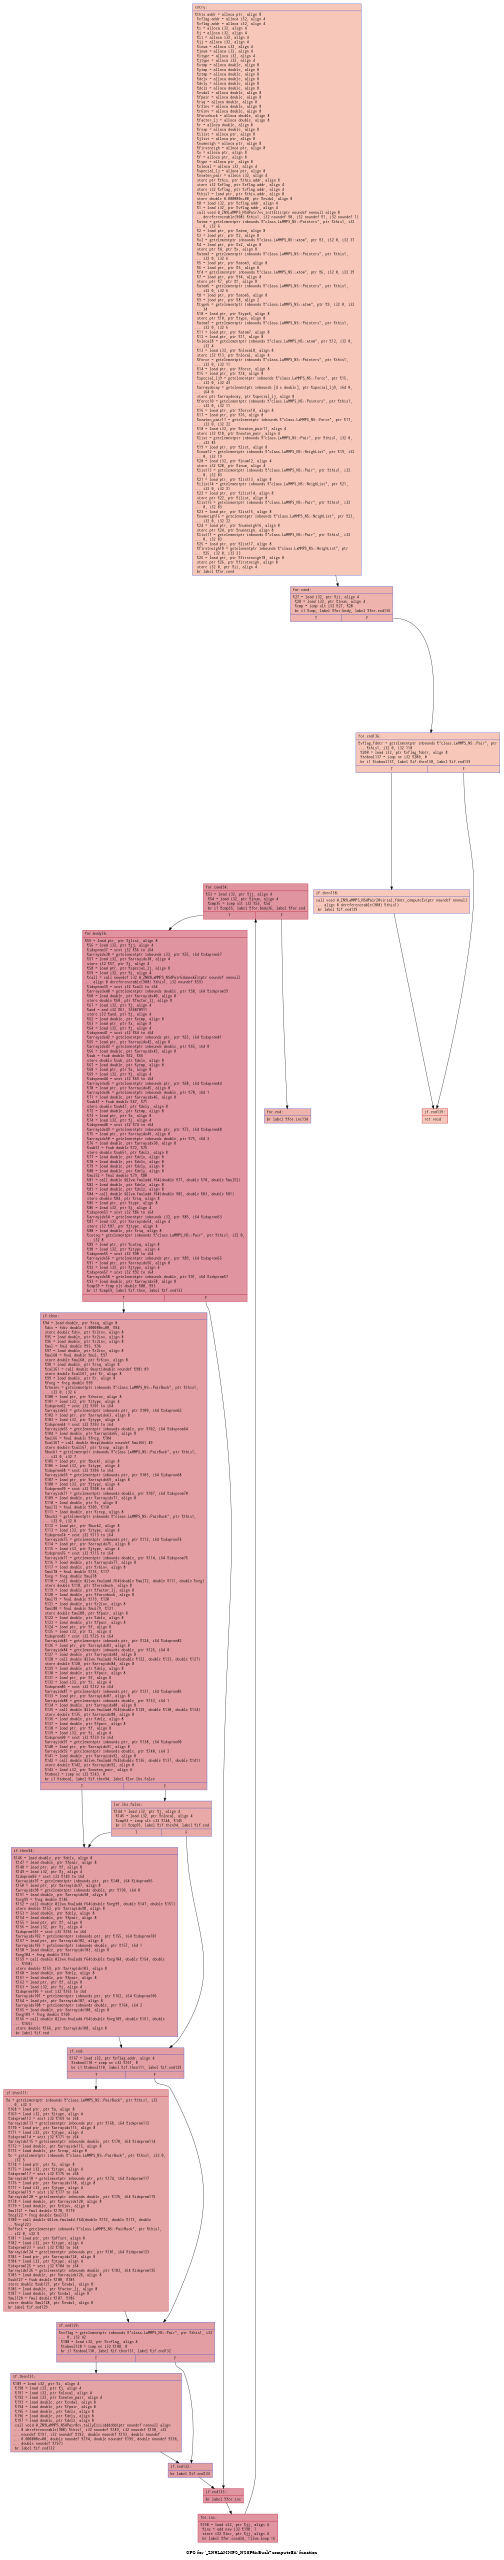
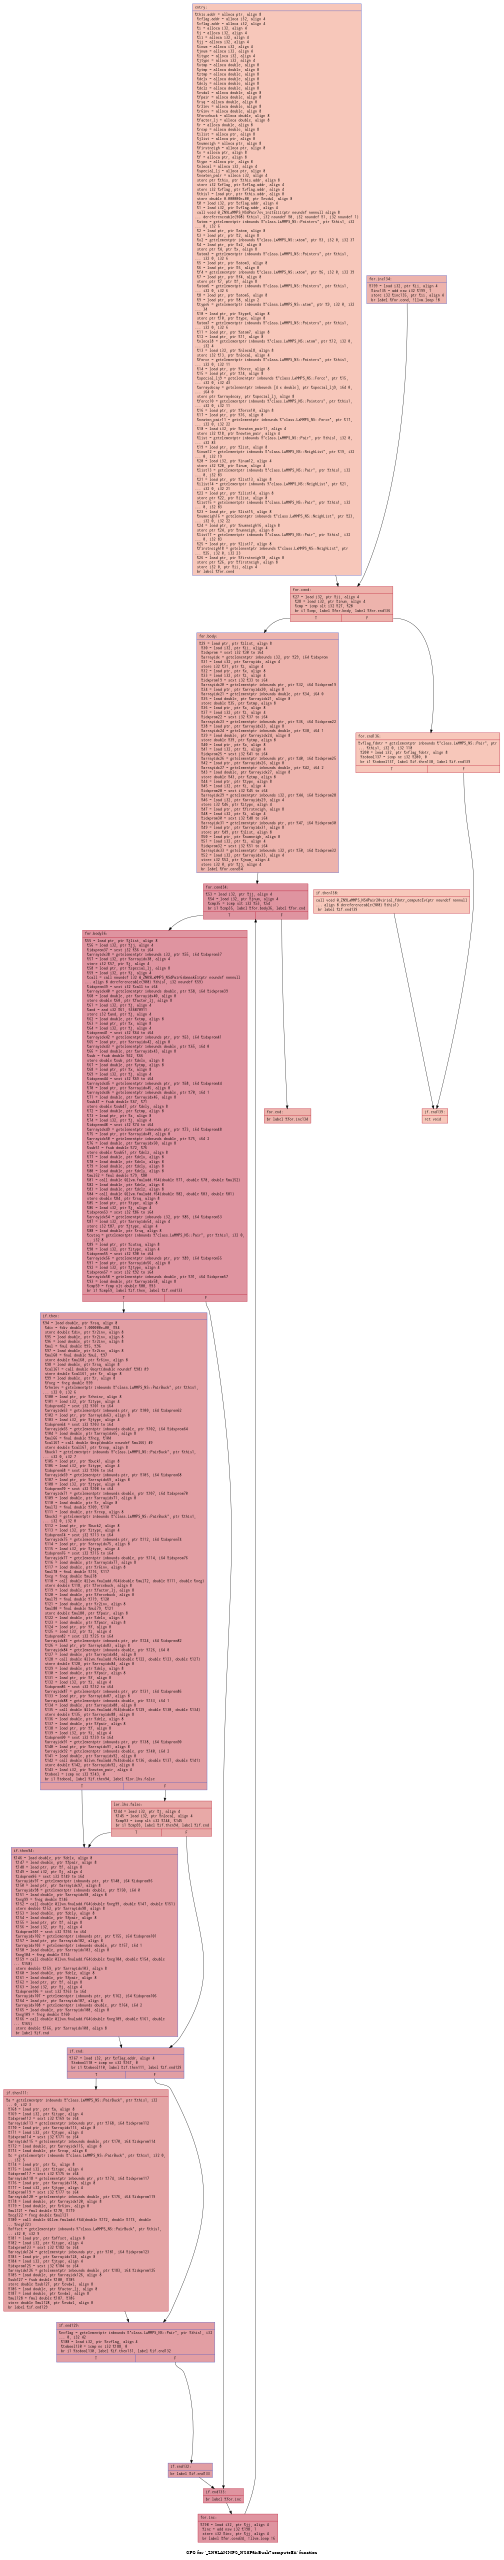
none -> (407, 290)
(342, 604) -> (342, 604)
none -> (268, 753)
(428, 753) -> (428, 753)
(392, 830) -> none
(392, 901) -> (392, 901)
(288, 1116) -> (288, 1116)
(161, 1819) -> (161, 1819)
(96, 2413) -> none
